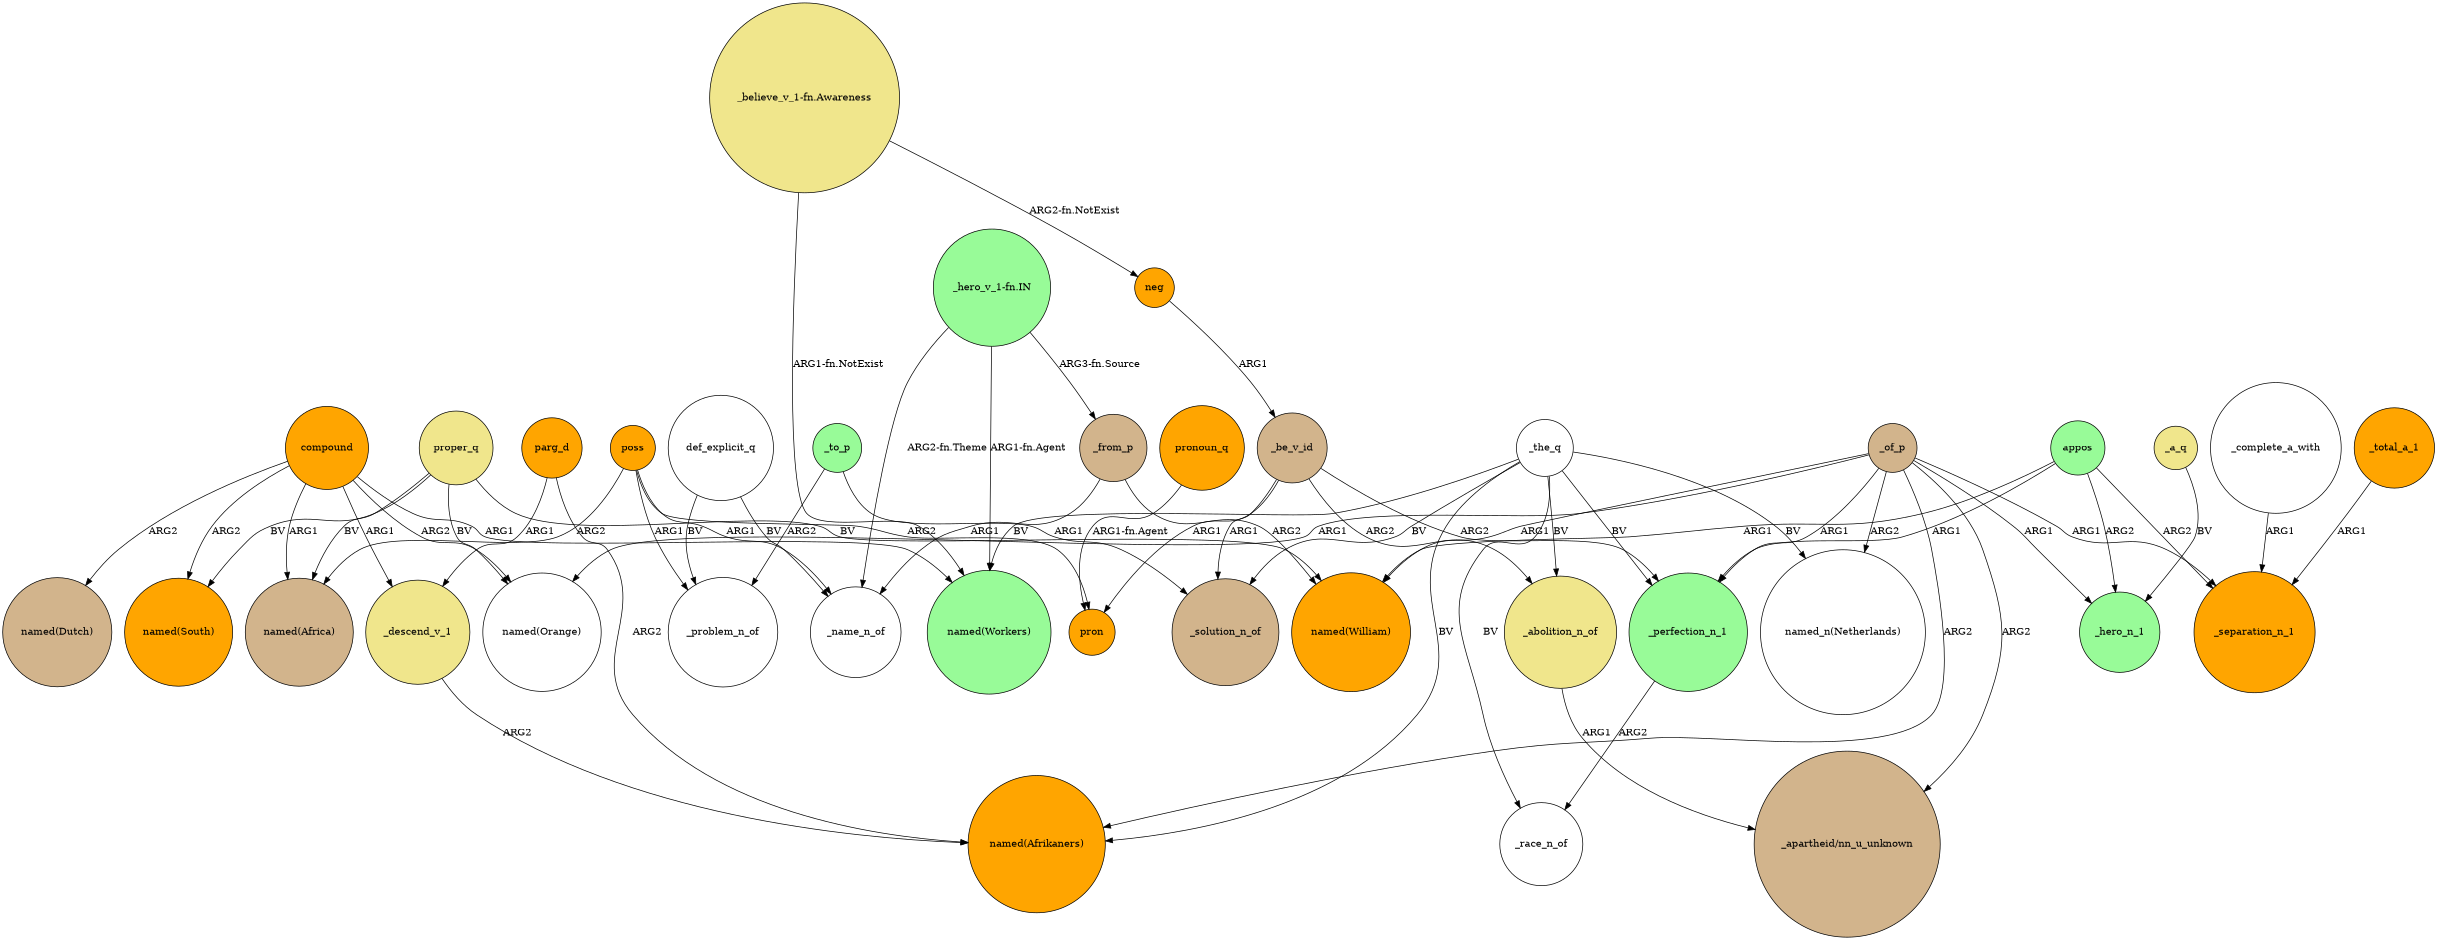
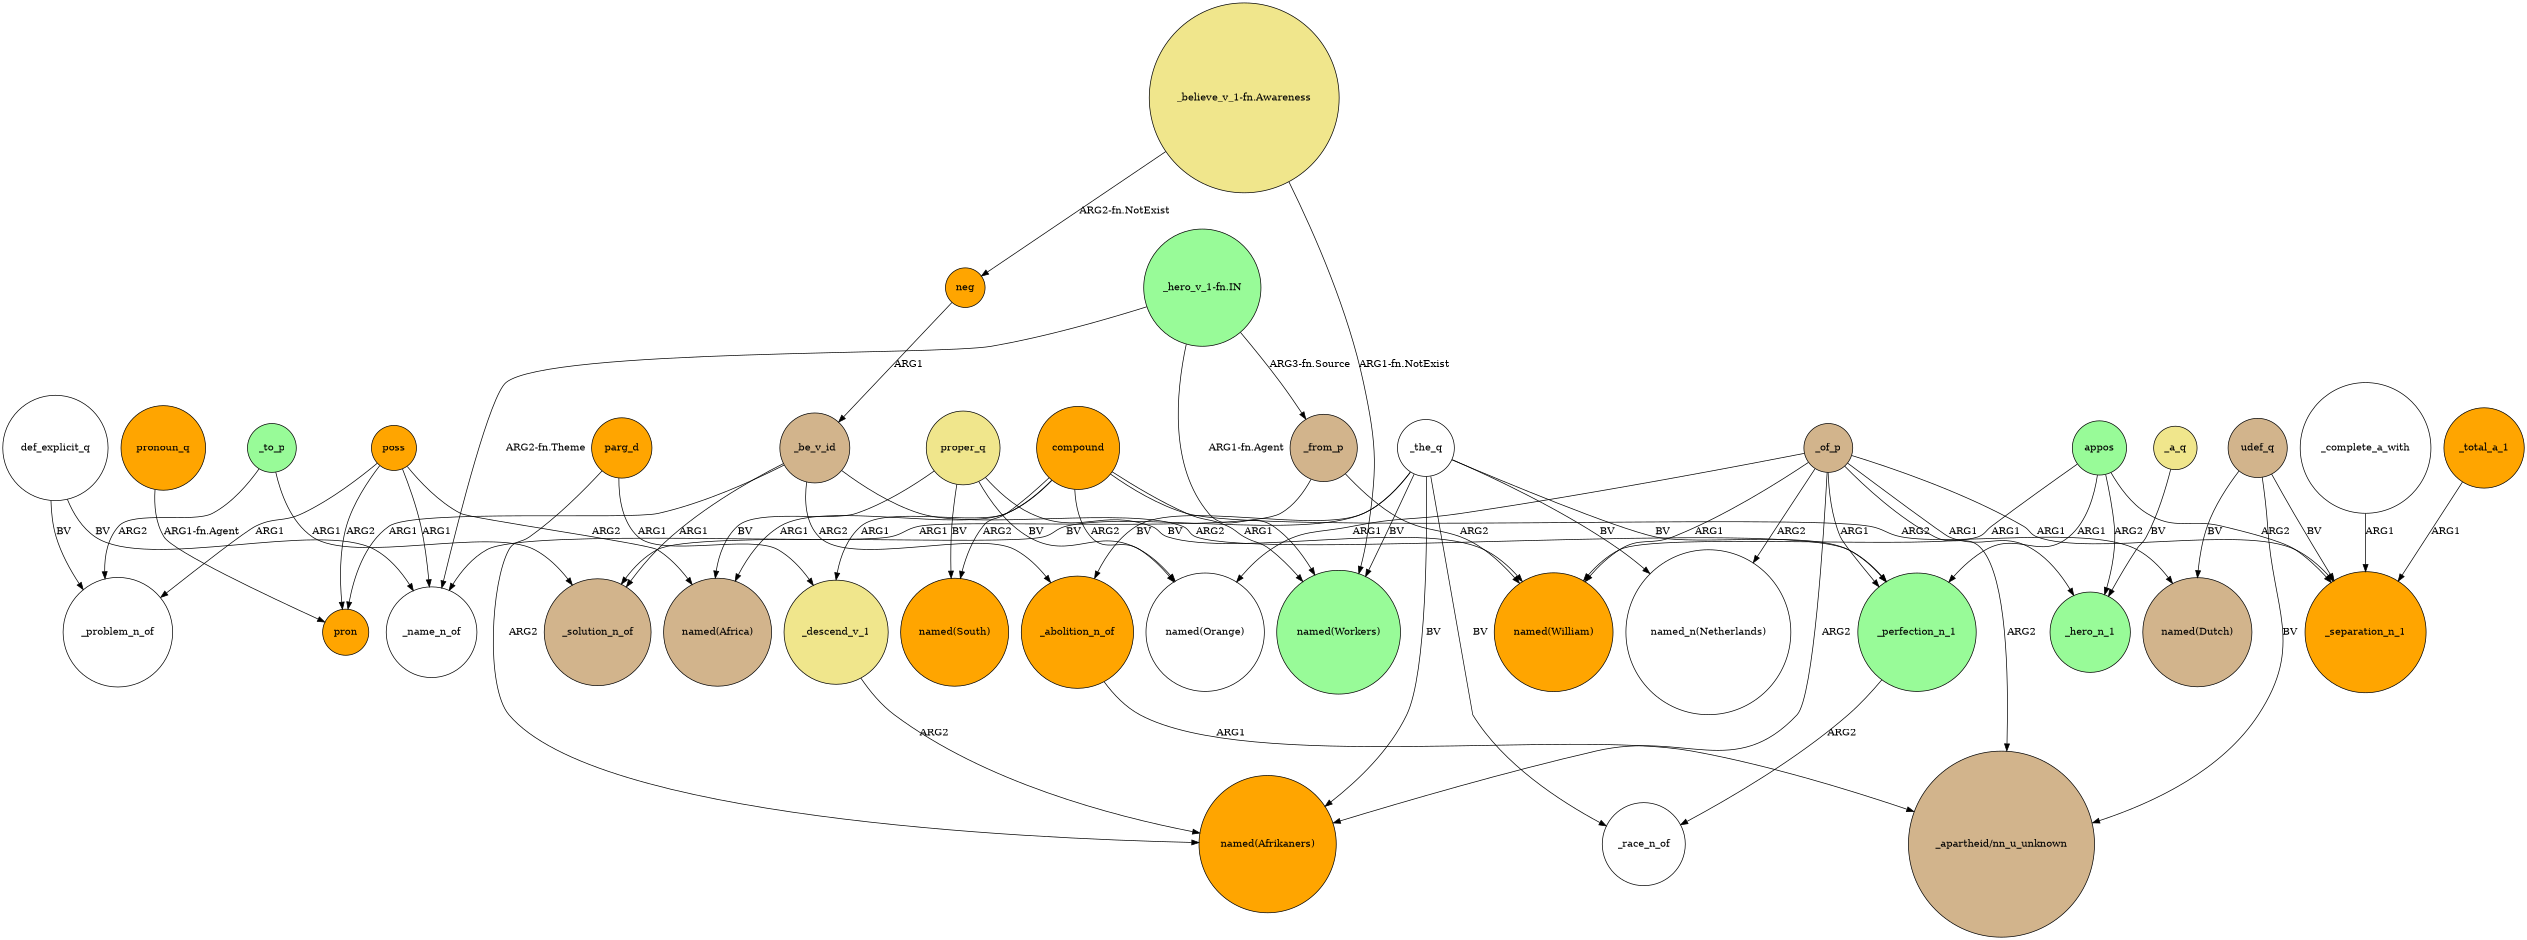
none -> (2258, 448)
(1560, 632) -> (1077, 632)
